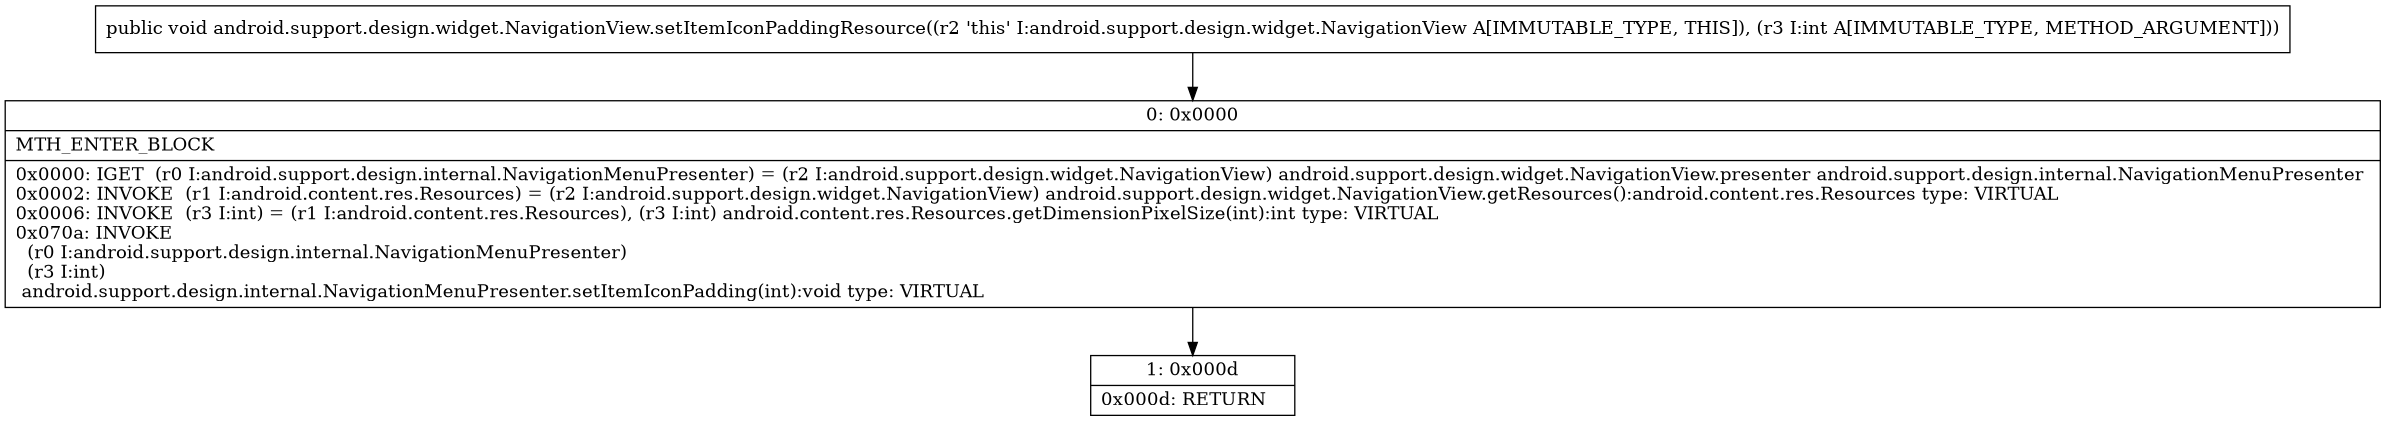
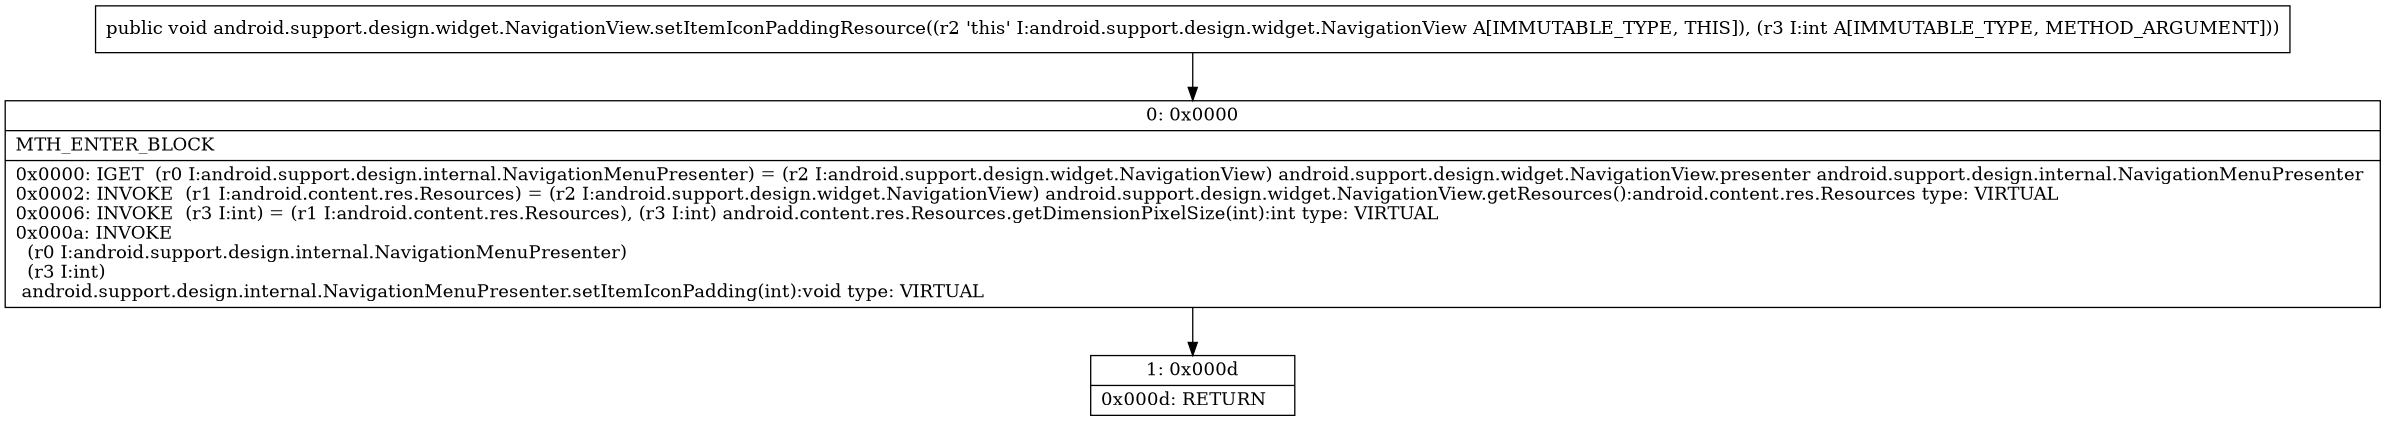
(100, 233) -> (100, 233)
